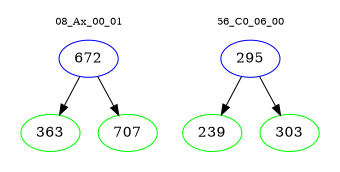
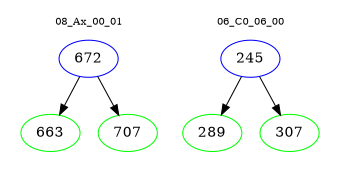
(251, 22) -> (251, 22)
(250, 59) -> (250, 59)
(50, 133) -> (50, 133)
(212, 133) -> (212, 133)
(290, 133) -> (290, 133)
